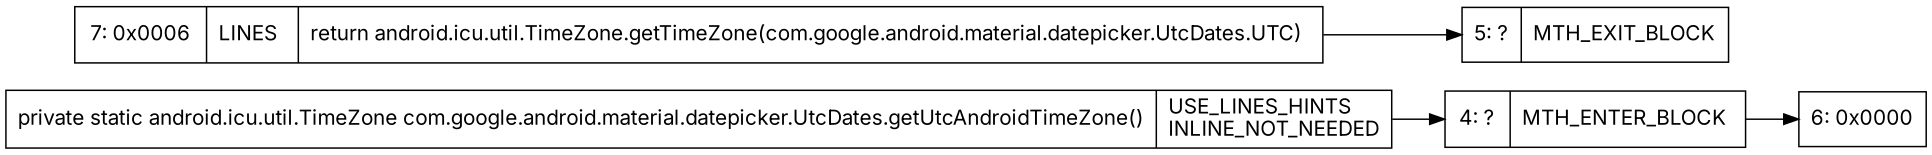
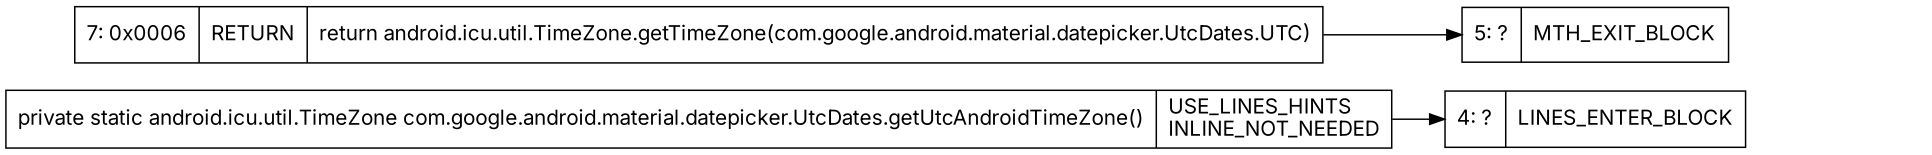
(248, 34) -> (253, 34)
(1625, 118) -> (1626, 118)
(1863, 119) -> none
